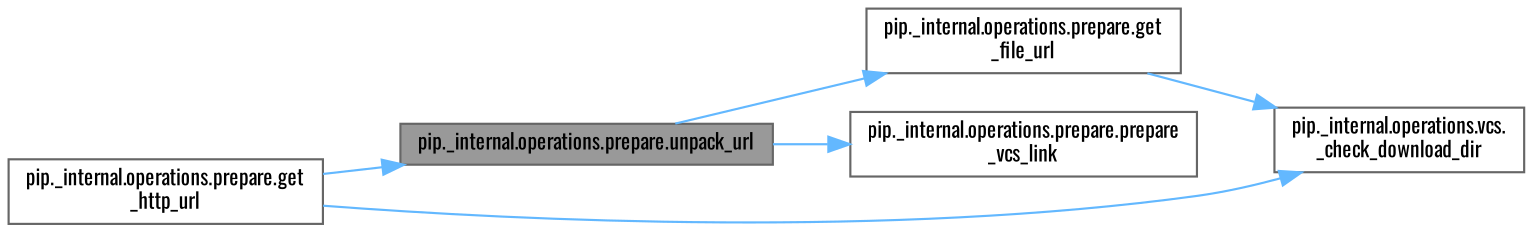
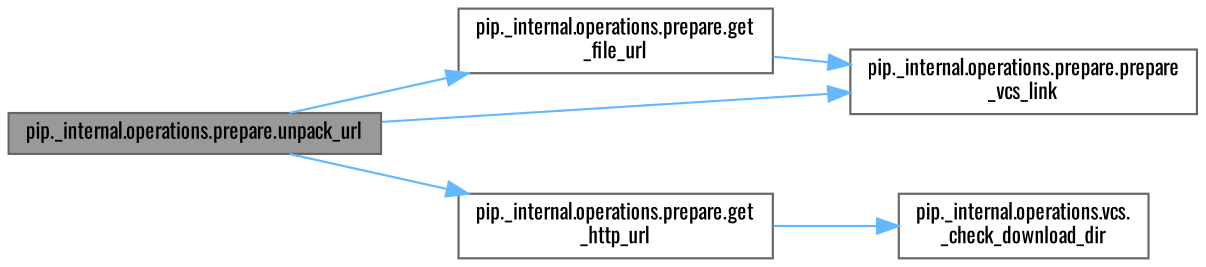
(1201, 88) -> (801, 59)
(353, 171) -> (368, 172)
